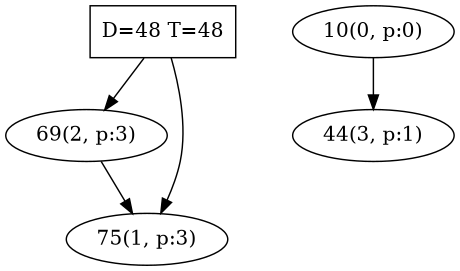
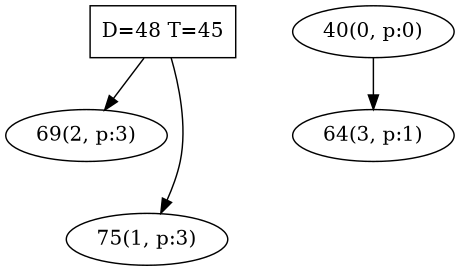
(163, 32) -> (163, 32)
(373, 32) -> (373, 32)
(373, 136) -> (373, 136)
(113, 181) -> none
